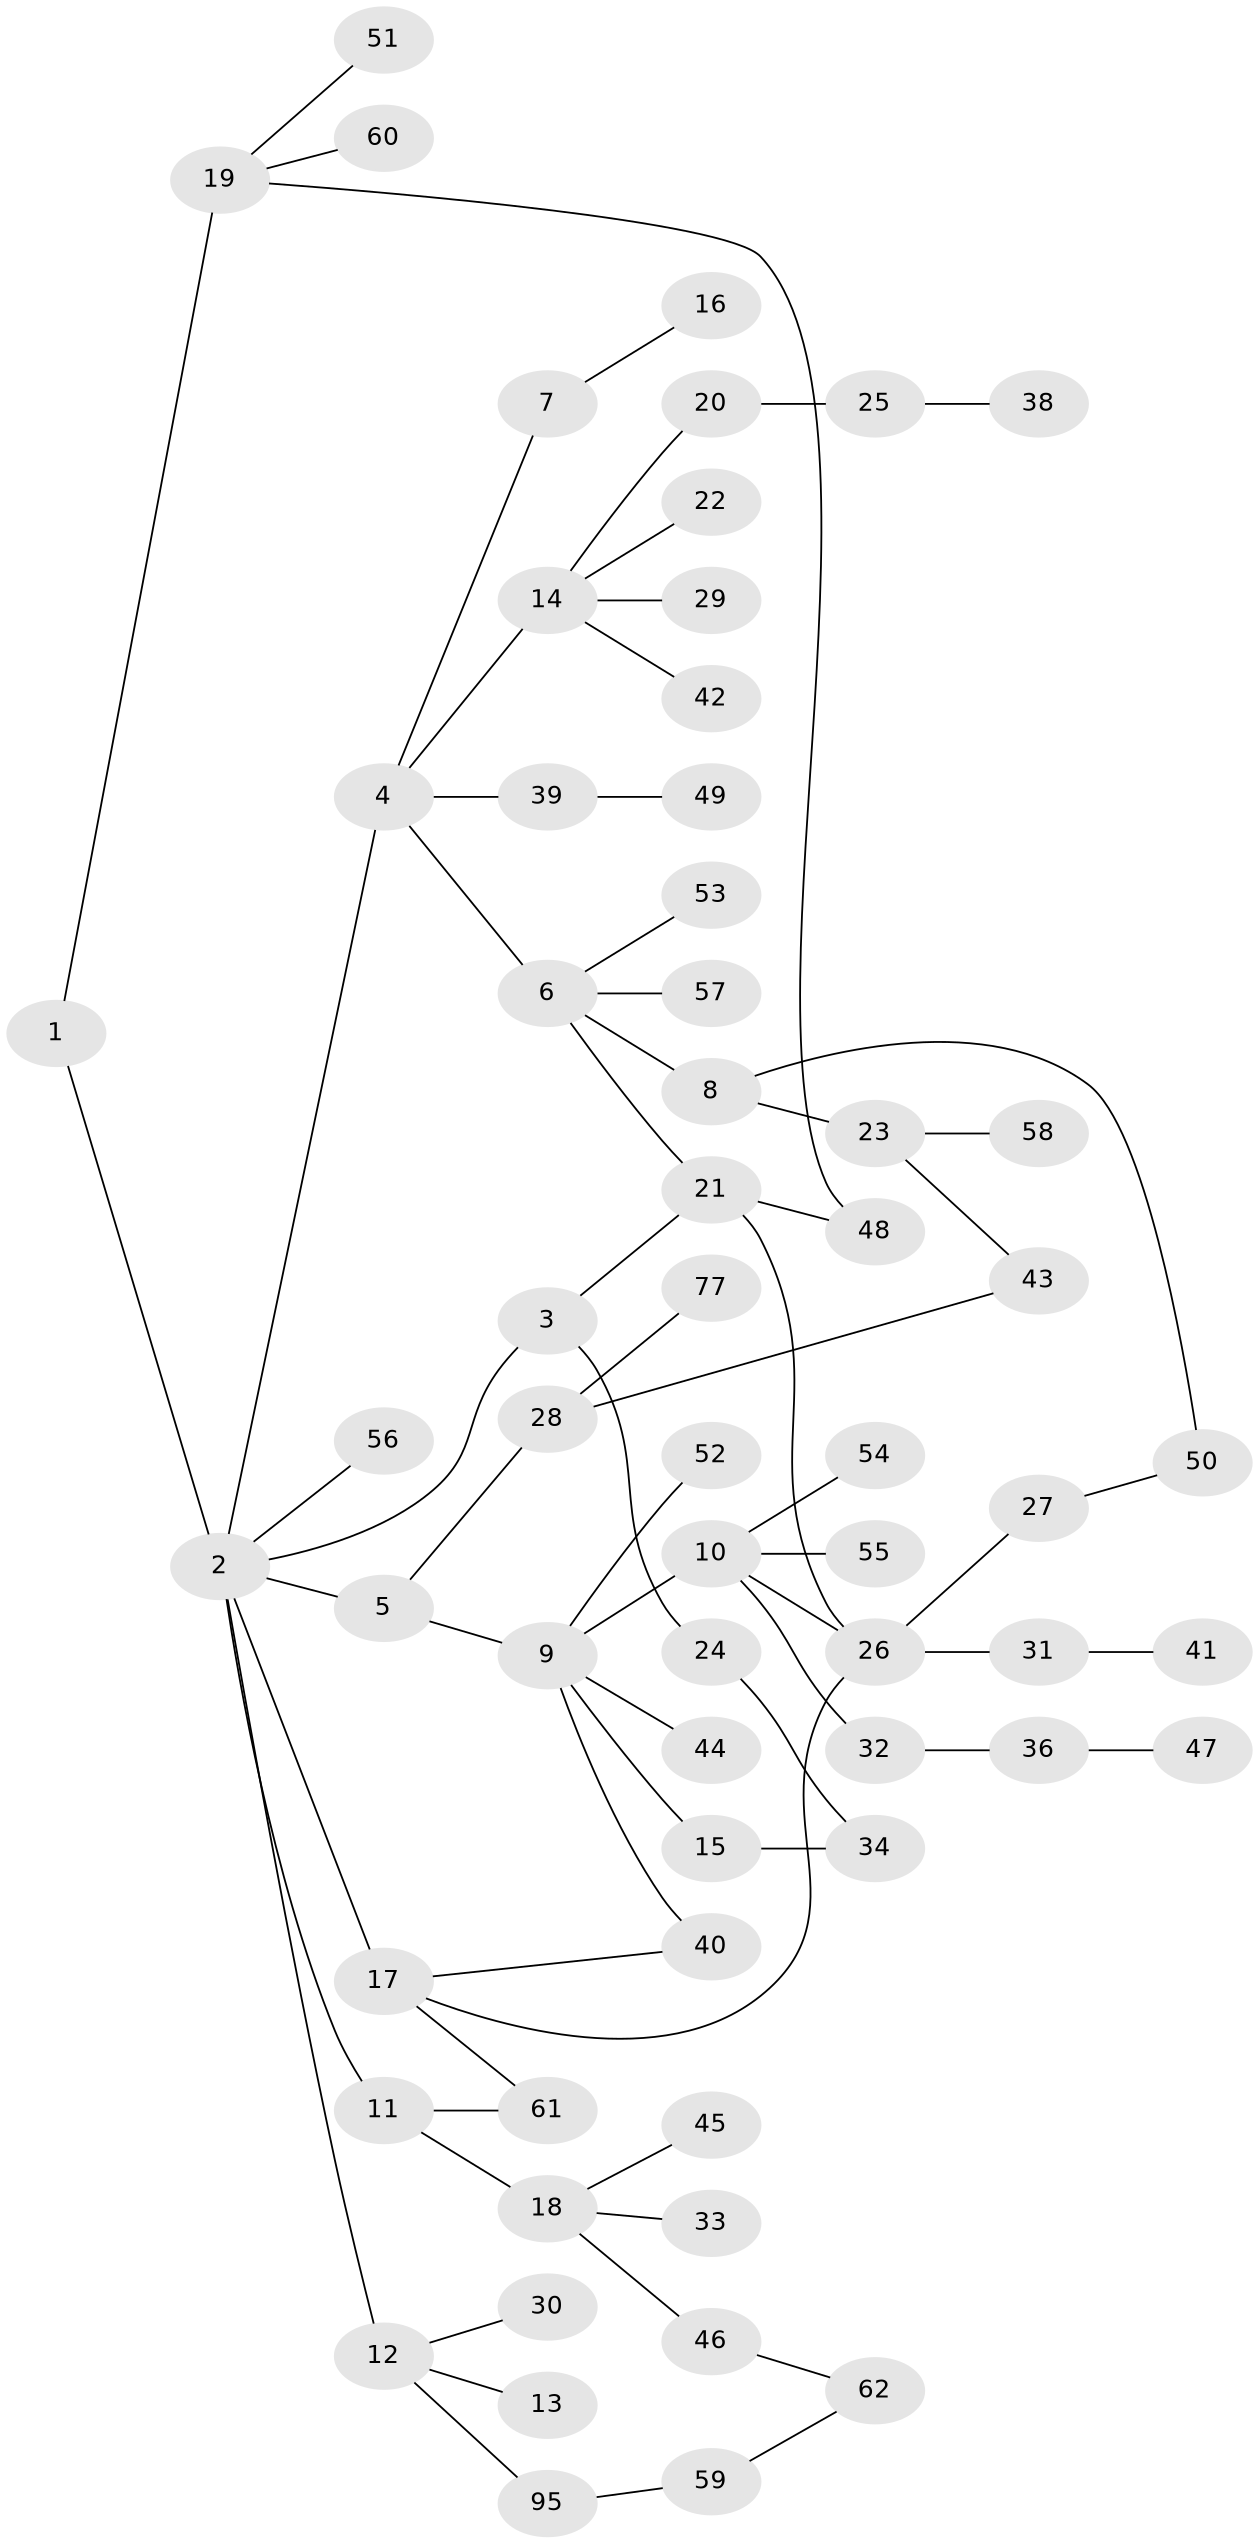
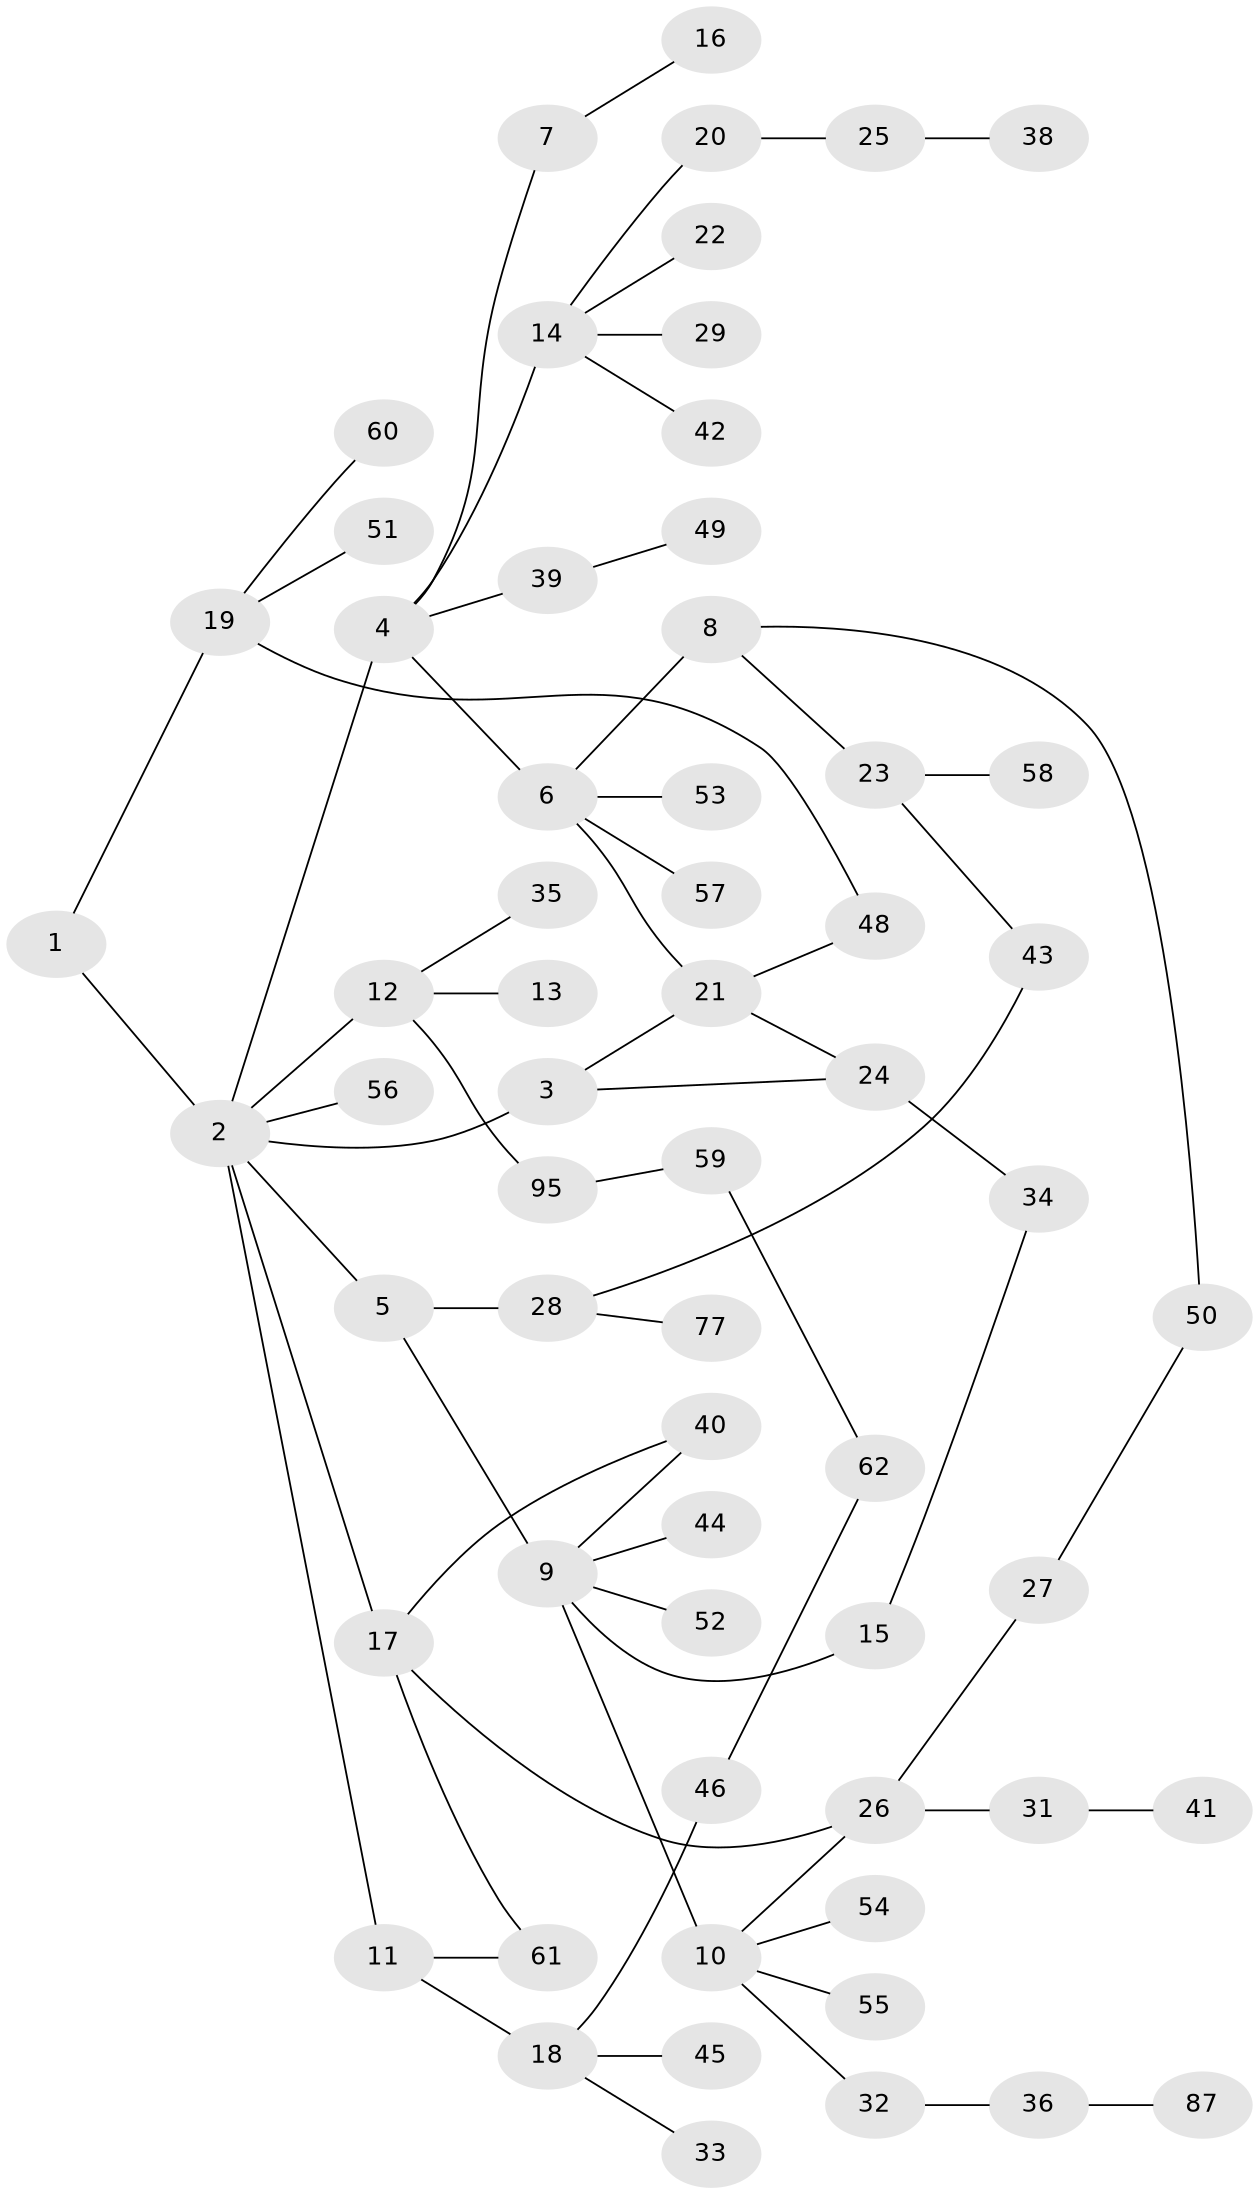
(793, 1421) -> (793, 1035)
(1203, 1750) -> (1203, 2105)
(548, 2307) -> (548, 895)
